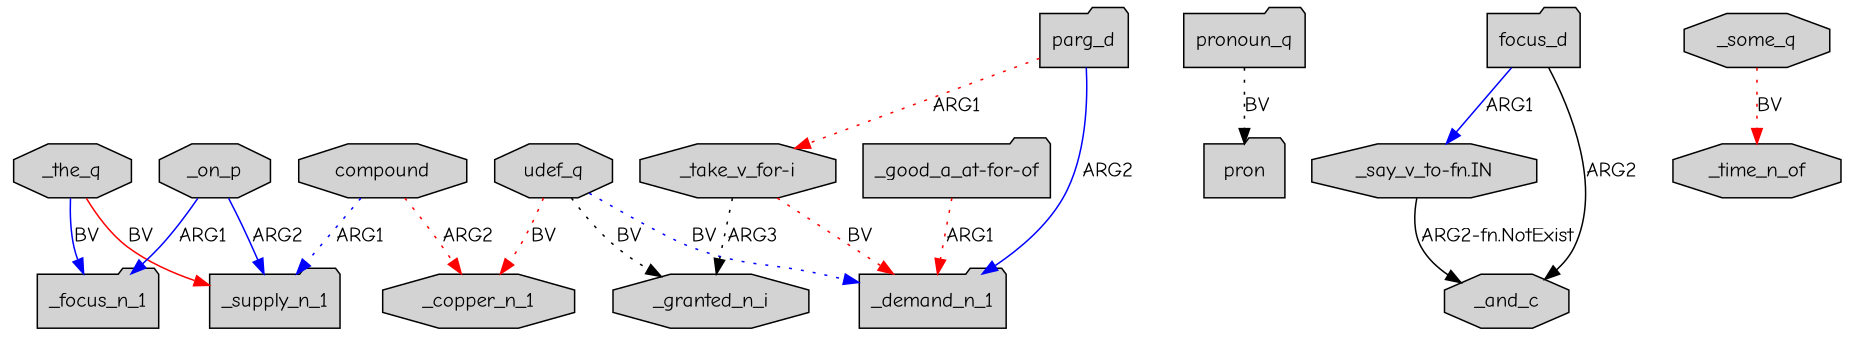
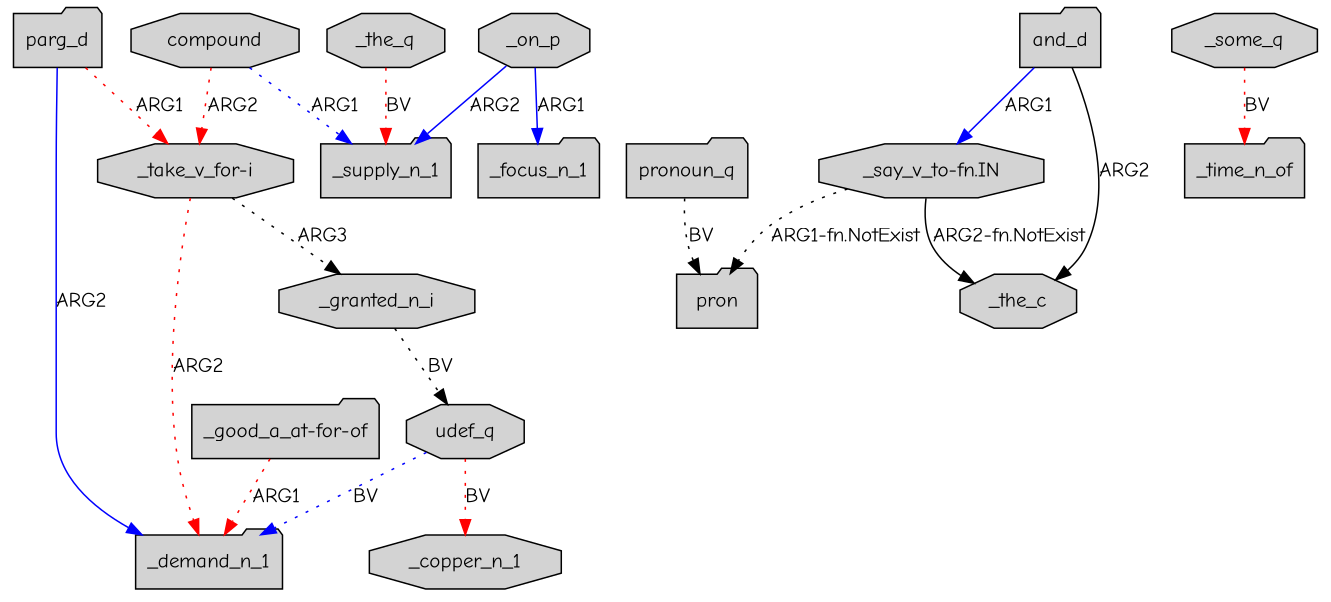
(1534, 40) -> (1060, 40)
(1757, 171) -> (1245, 171)
none -> (786, 215)
(71, 229) -> none
(429, 229) -> (206, 98)
(860, 236) -> (199, 366)
(606, 238) -> (417, 360)
(132, 250) -> (386, 98)
(1507, 301) -> (1018, 301)
